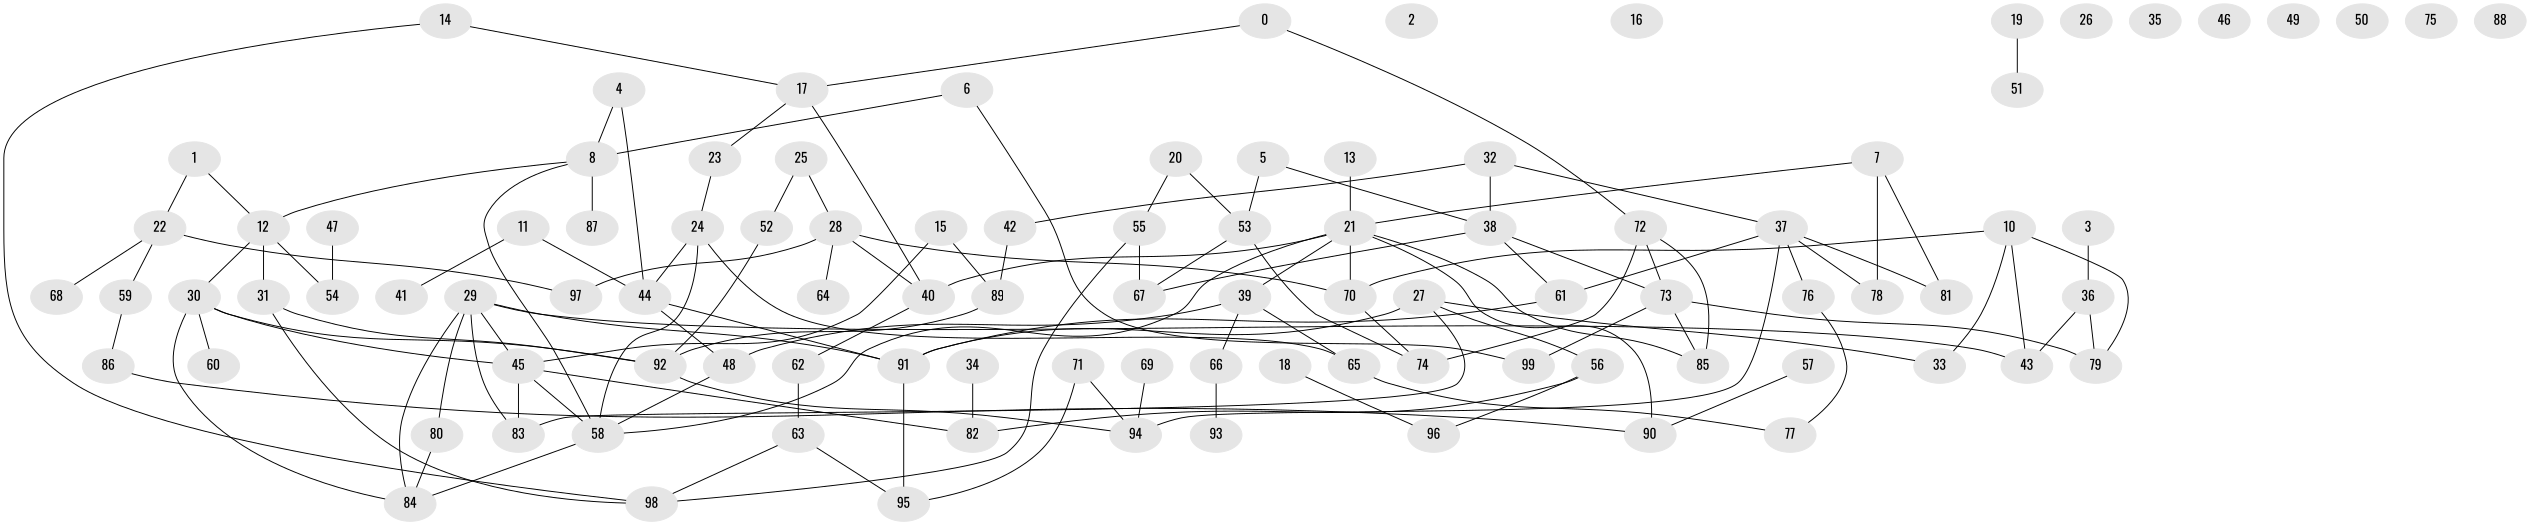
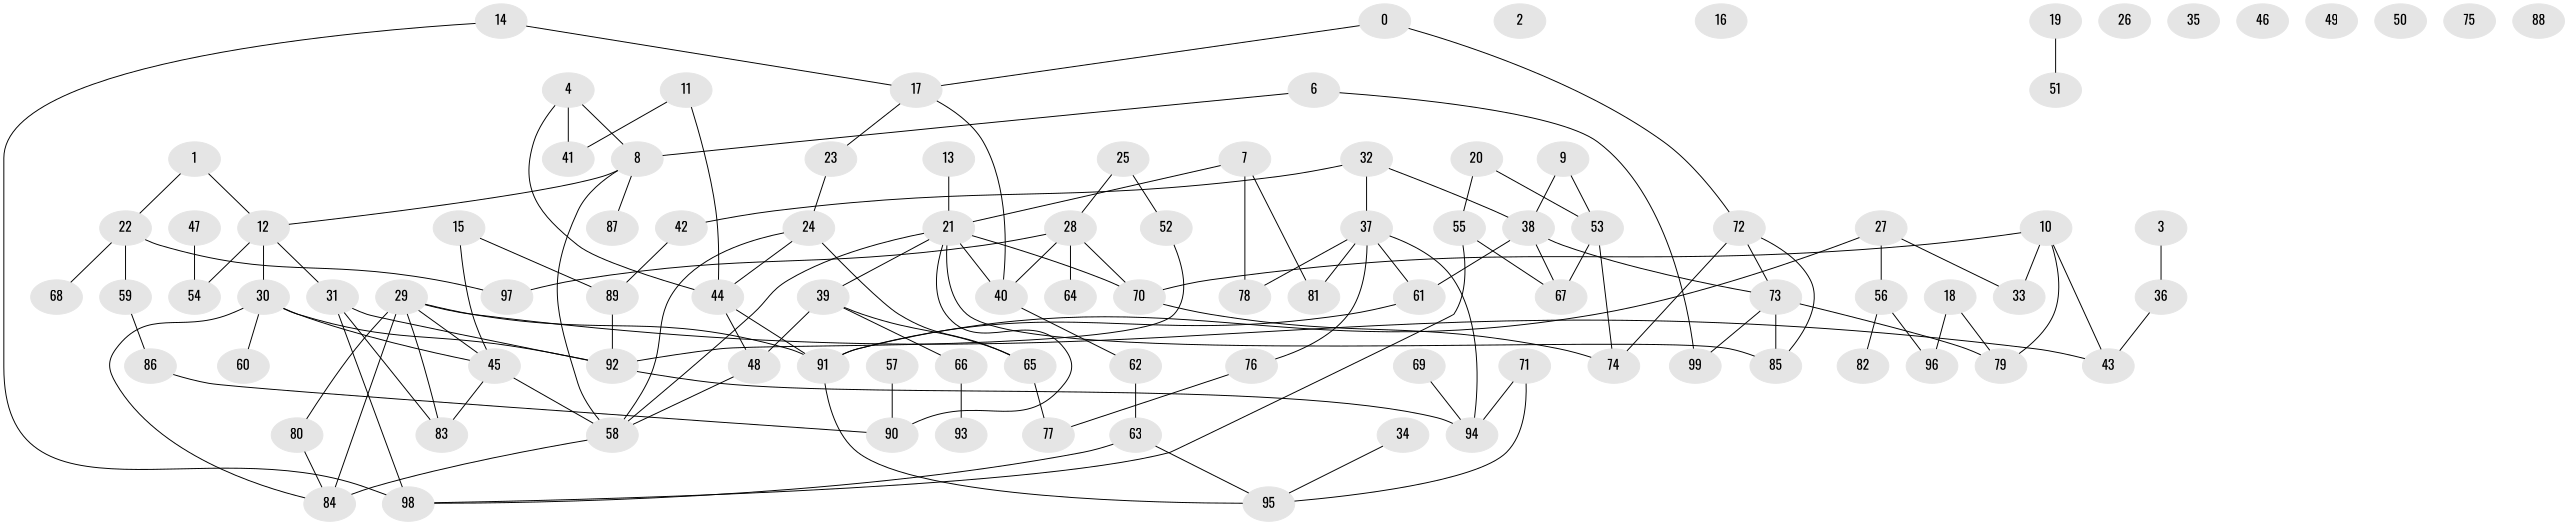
none -> (568, 125)
(1263, 159) -> (1563, 159)
(2092, 332) -> (1976, 332)
(735, 400) -> none
(973, 401) -> (1336, 470)
(1292, 403) -> (387, 366)
